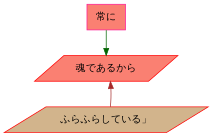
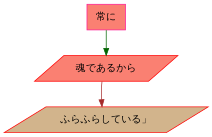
(111, 98) -> (101, 91)
